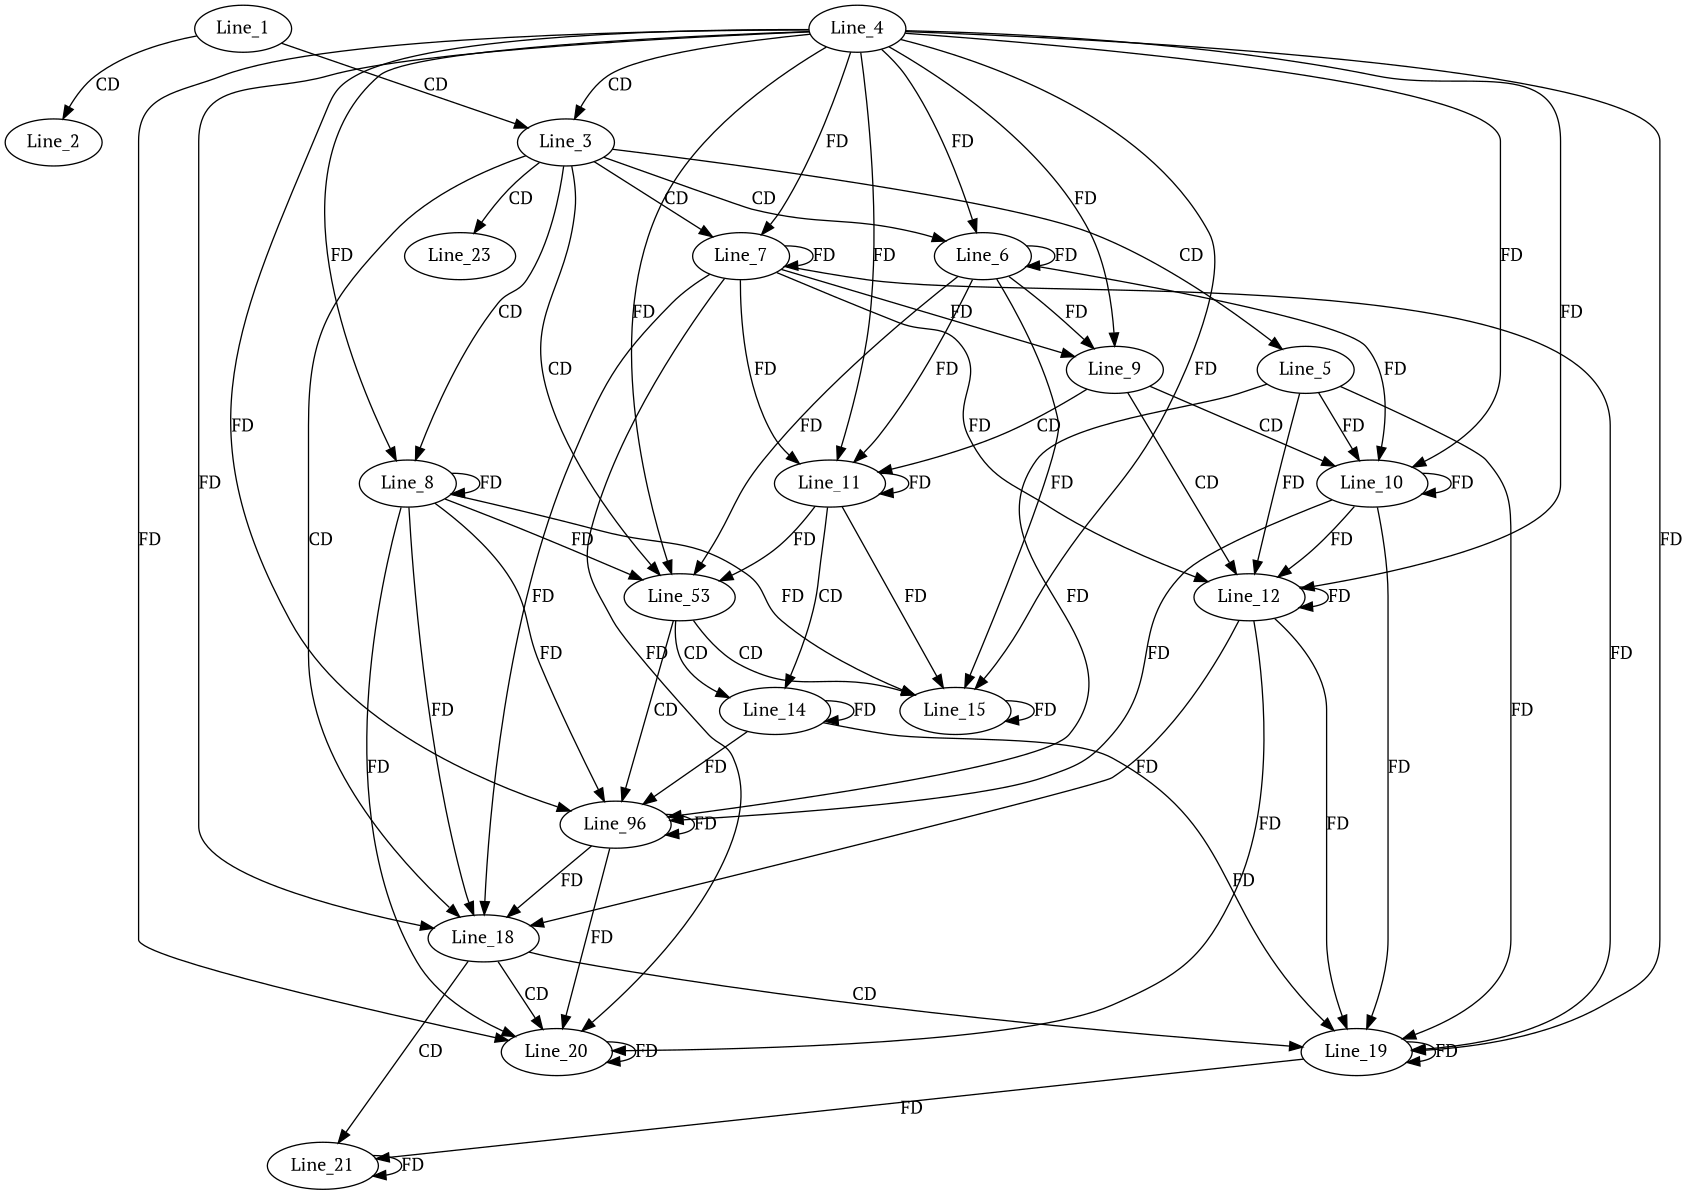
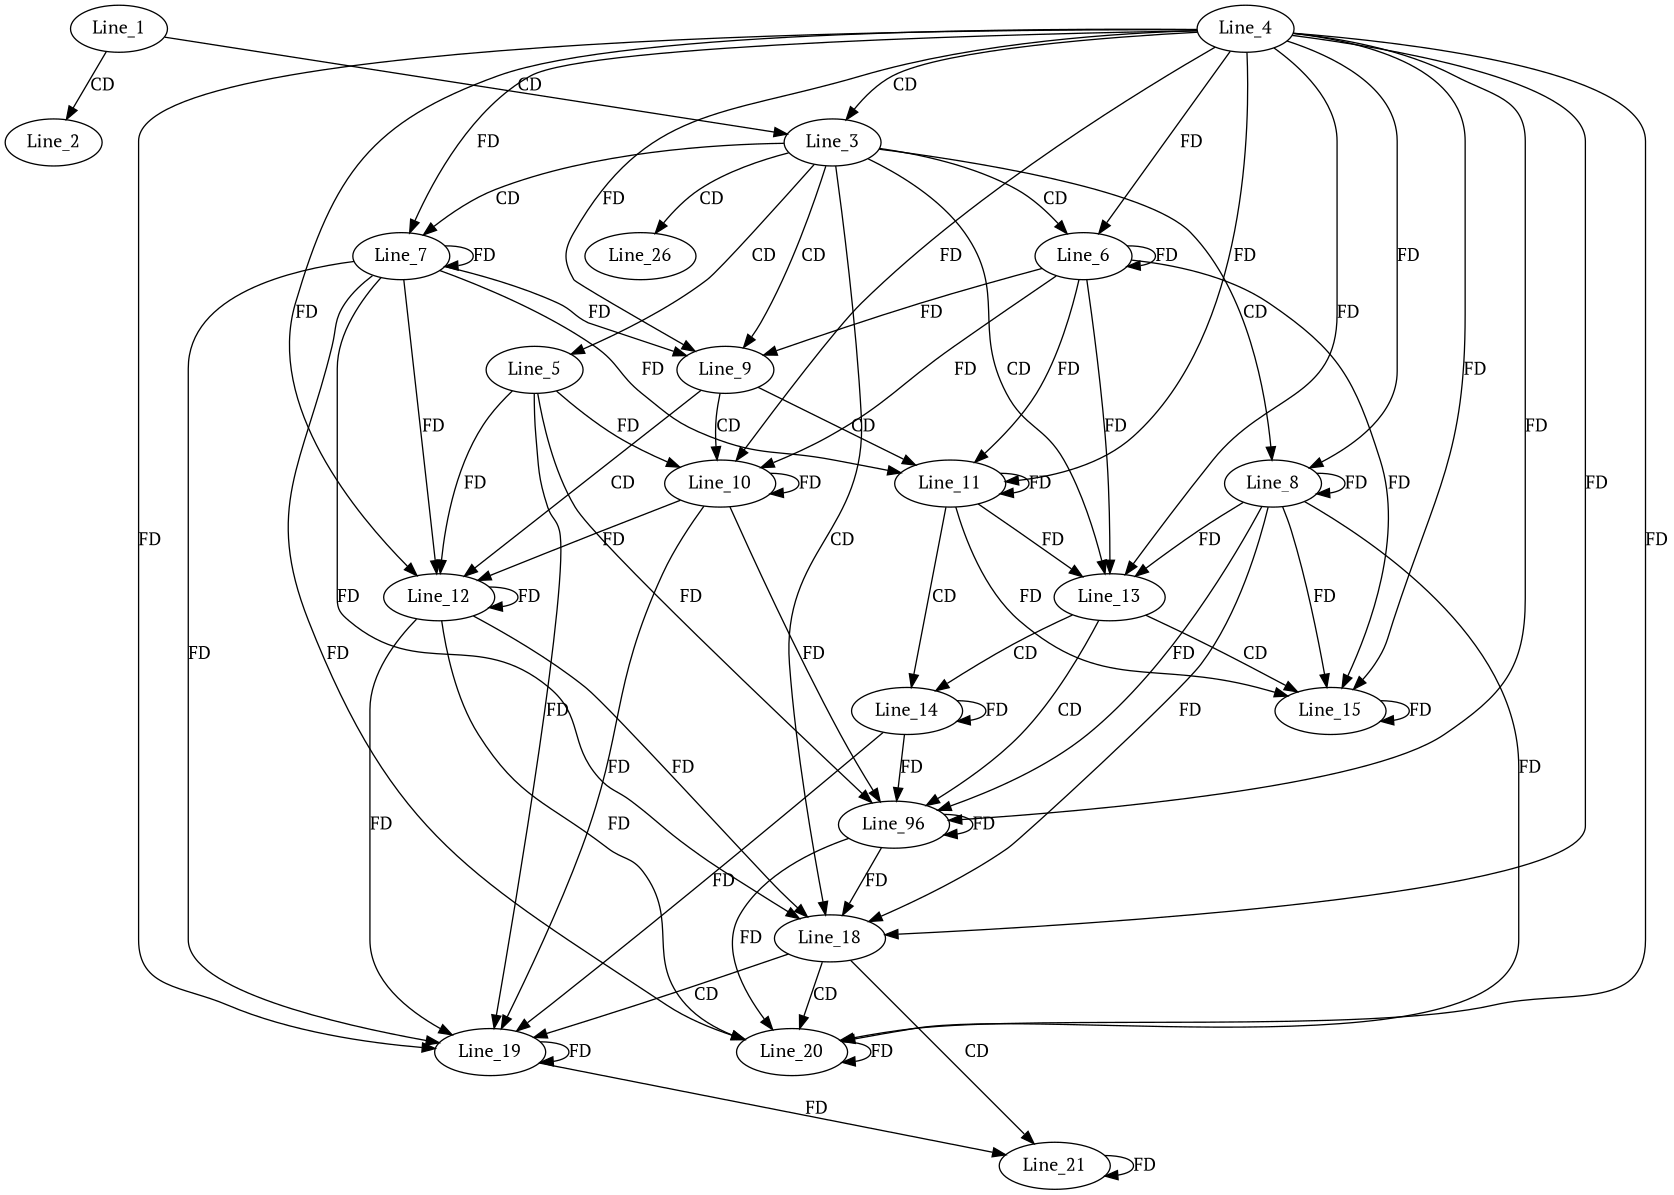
none -> (794, 254)
(460, 256) -> (640, 256)
(680, 597) -> (1110, 597)
